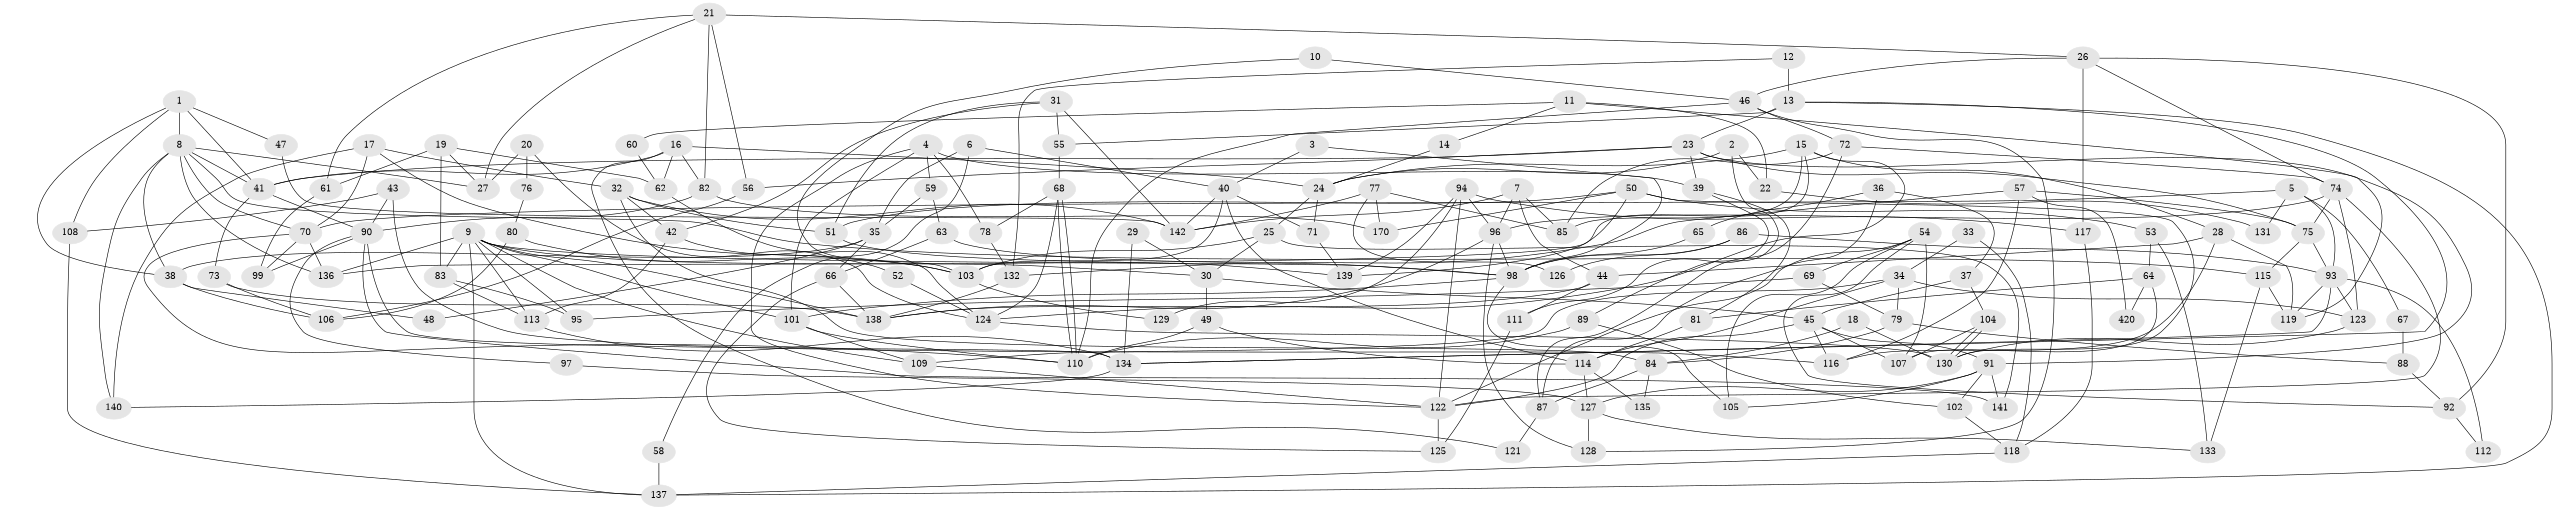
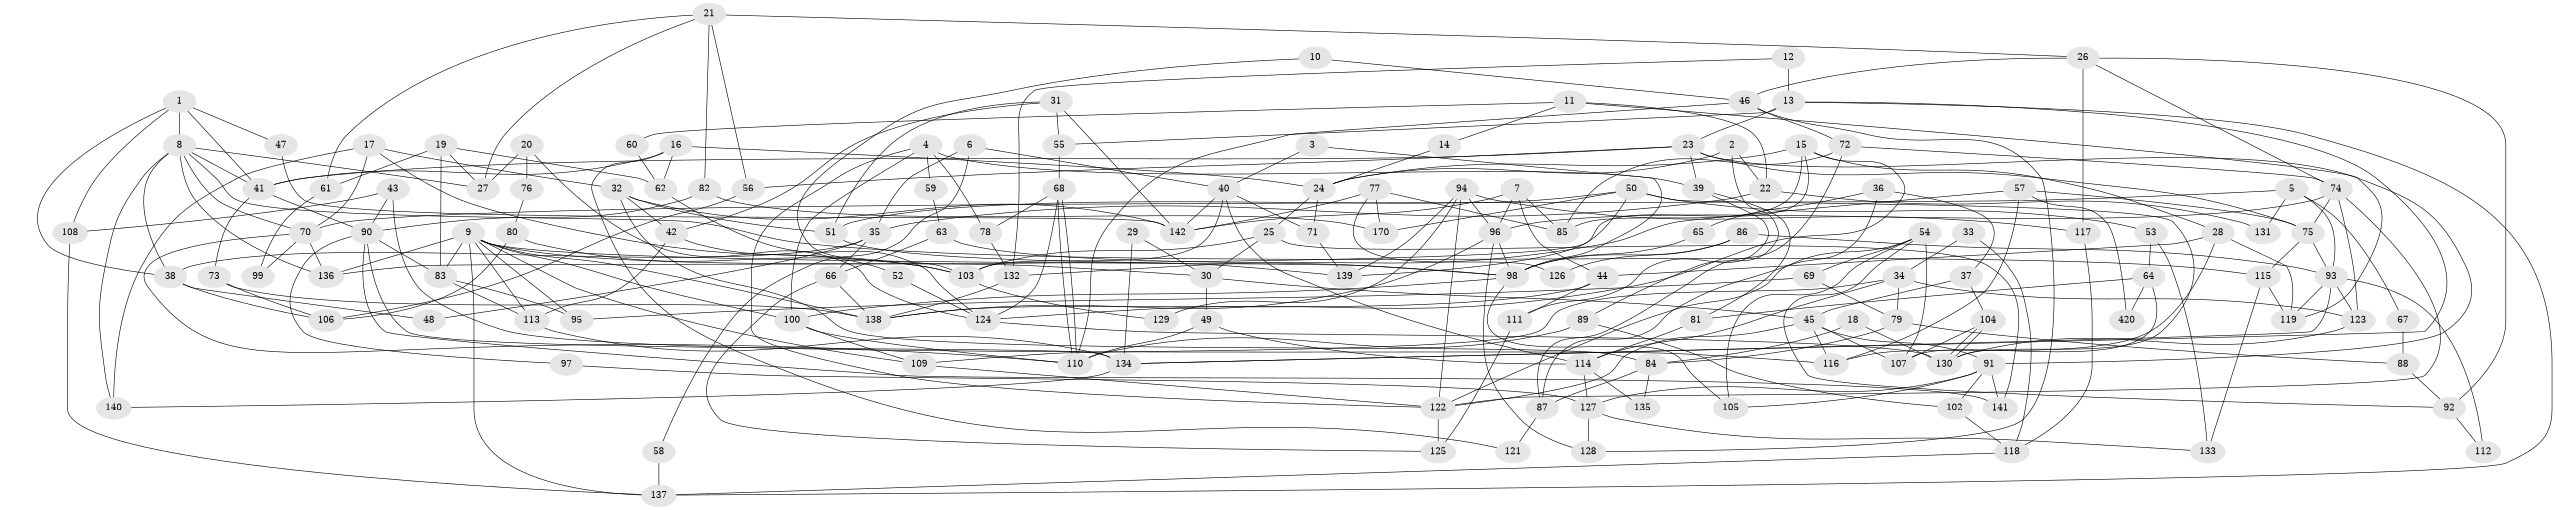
(690, 167) -> none
(903, 211) -> (1320, 211)
(302, 258) -> (407, 257)
(792, 321) -> (792, 321)
